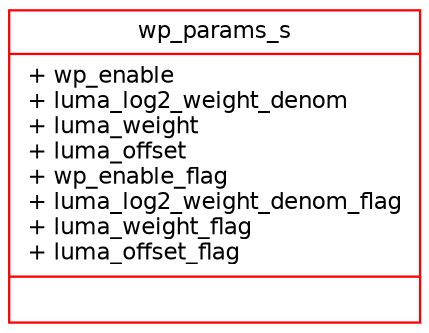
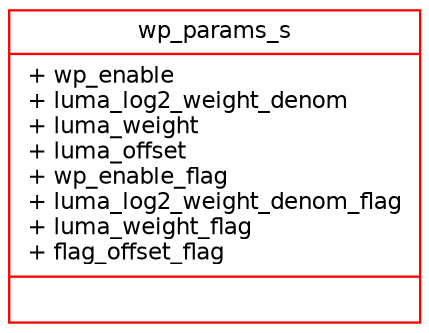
(134, 253) -> (126, 253)
